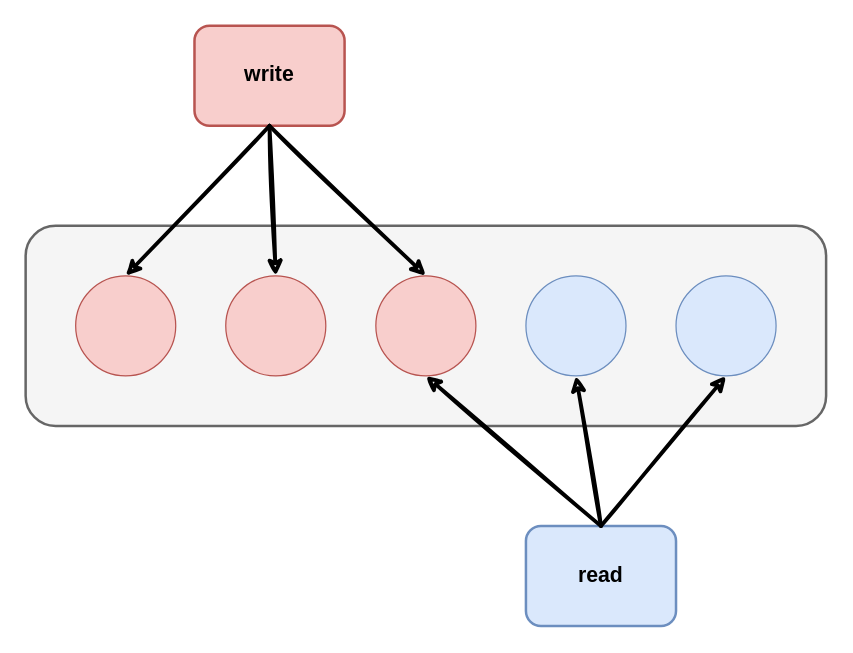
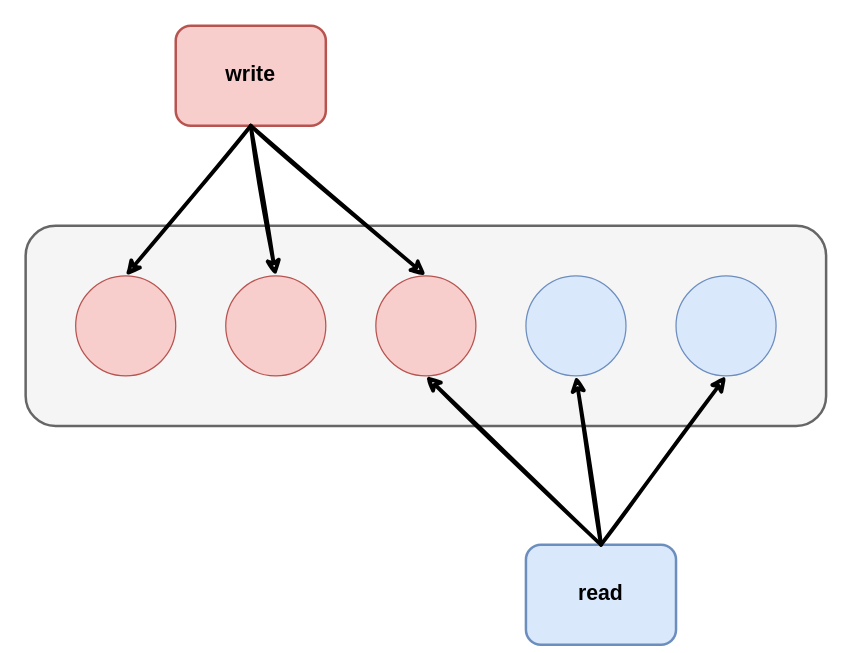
(269, 76) -> (251, 76)
(601, 576) -> (601, 594)
